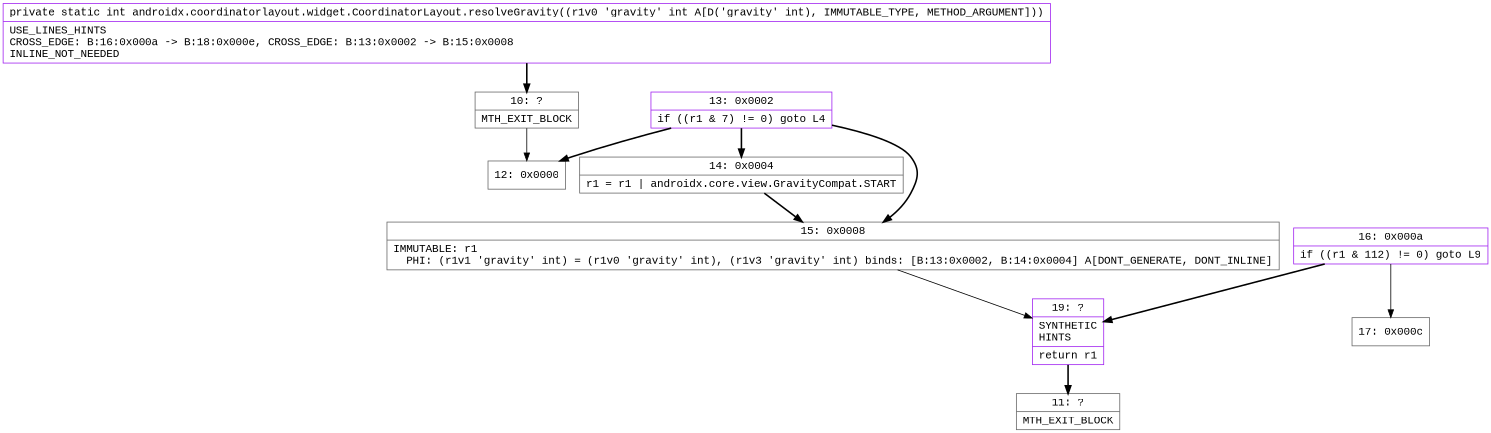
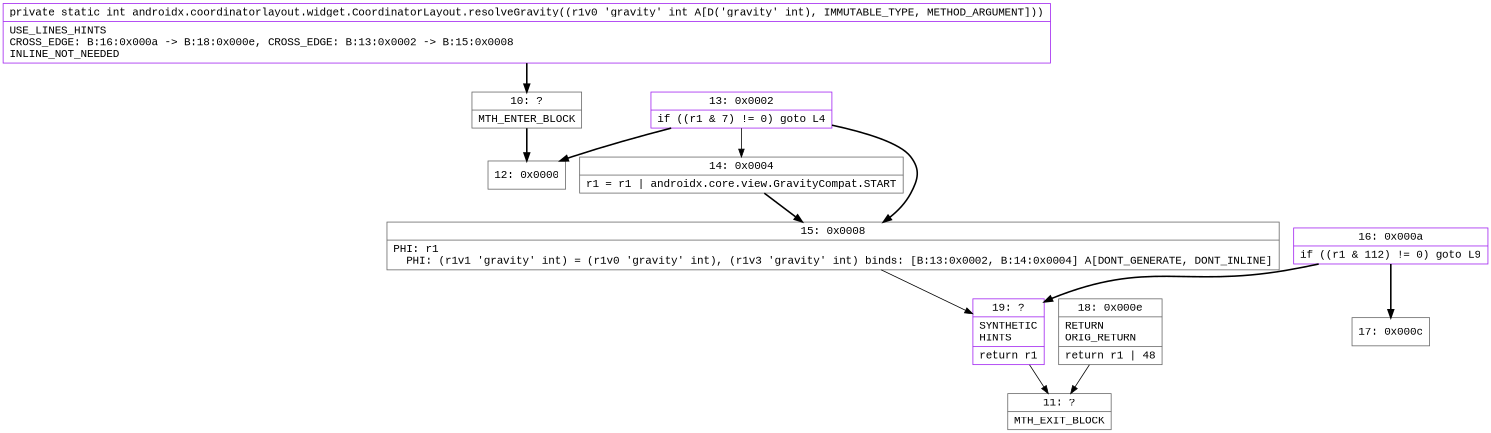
(527, 119) -> (527, 119)
(741, 139) -> (741, 139)
(527, 141) -> (527, 141)
(439, 249) -> (419, 249)
(1391, 287) -> (1391, 287)
none -> (1110, 332)
(1068, 375) -> (1037, 376)
